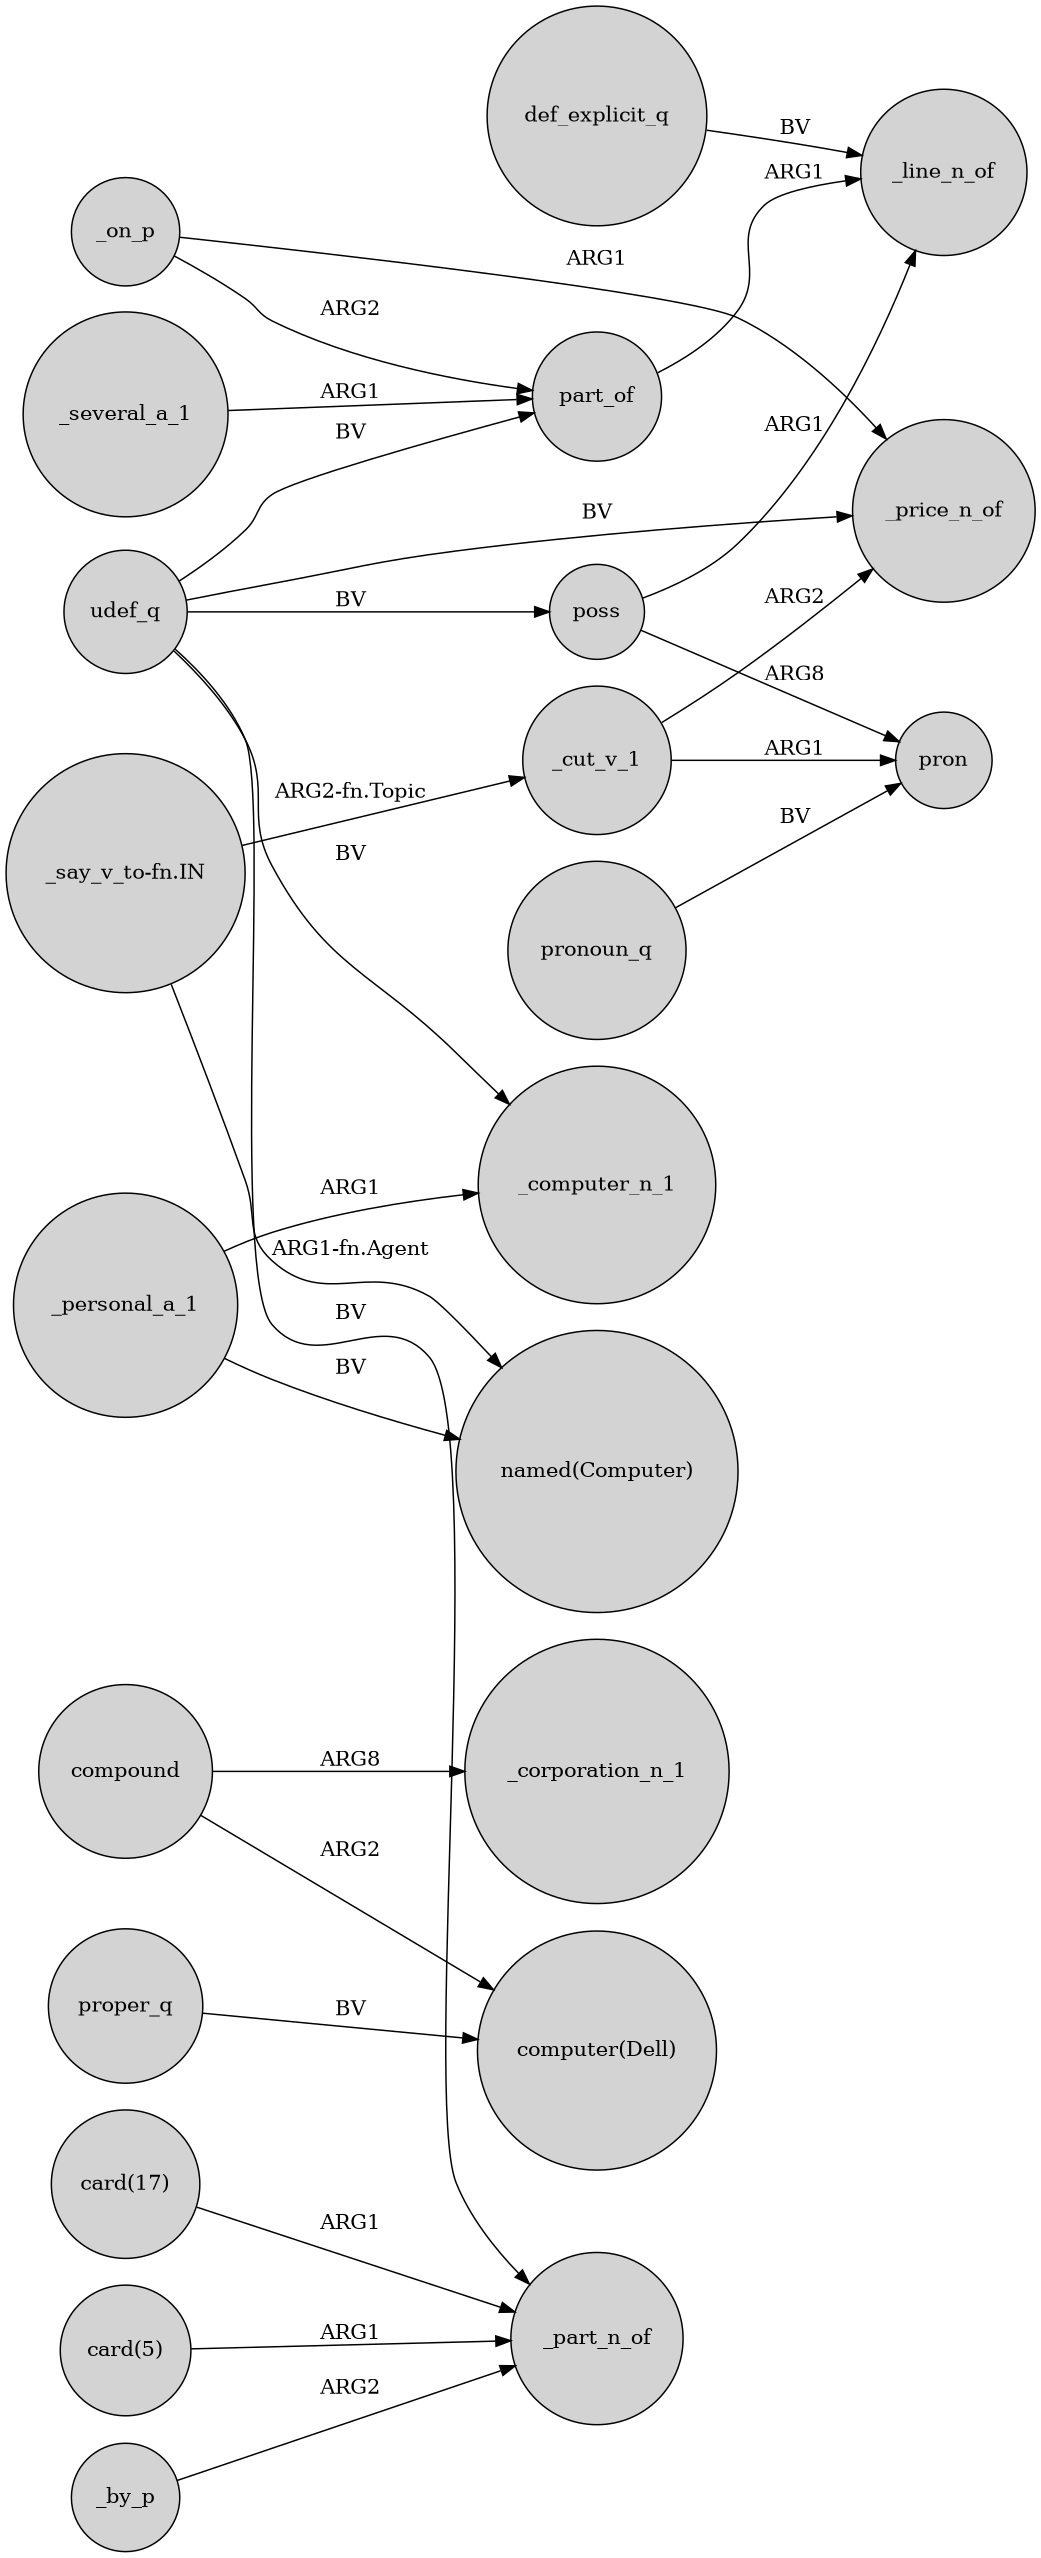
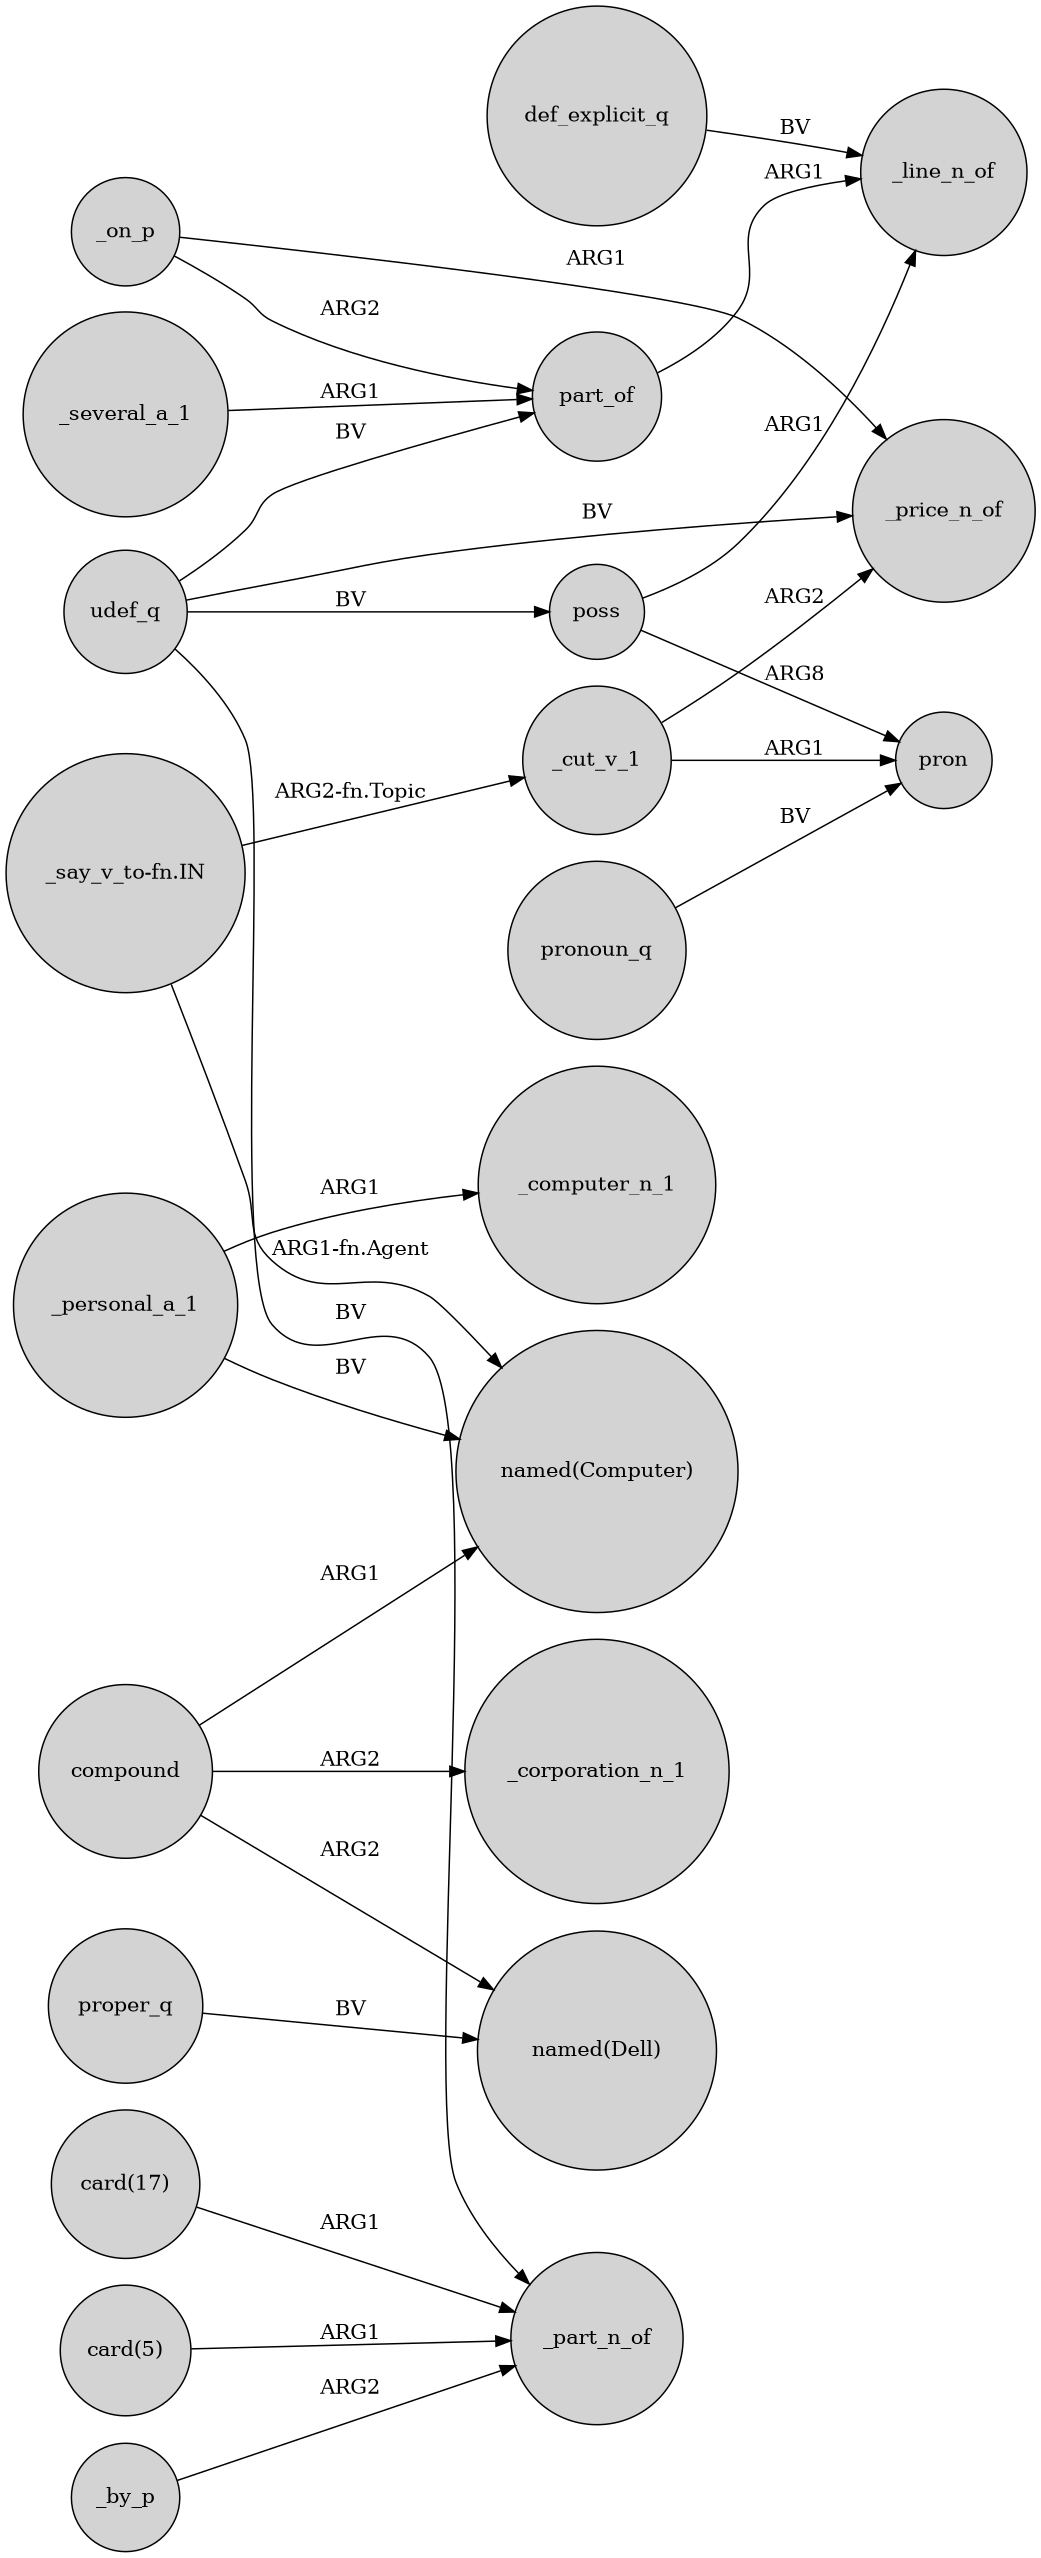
(292, 900) -> none
none -> (332, 1640)
(351, 1760) -> (351, 1760)
(597, 2051) -> (597, 2051)
